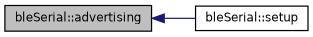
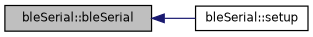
(78, 18) -> (78, 18)
